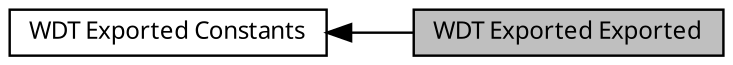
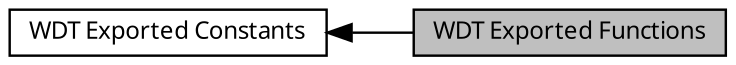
(569, 33) -> (570, 33)
